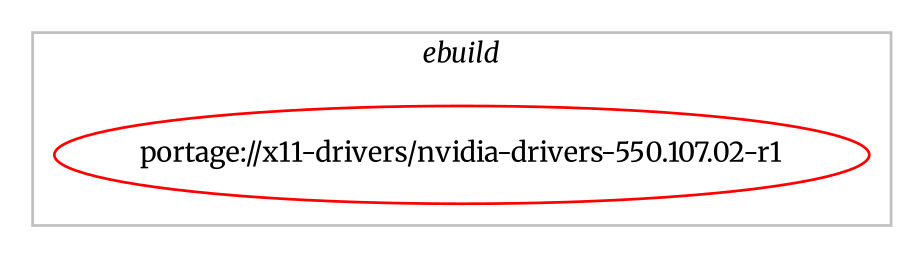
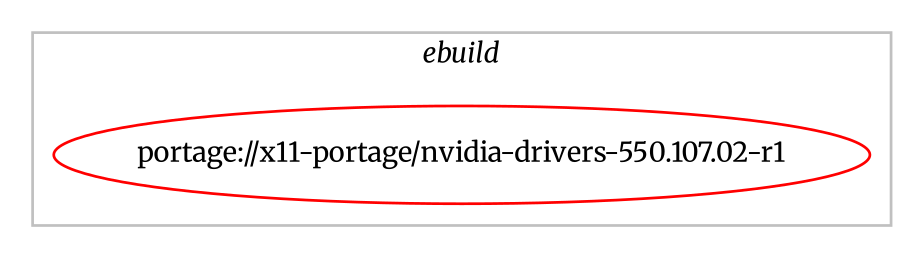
(462, 155) -> (462, 155)
